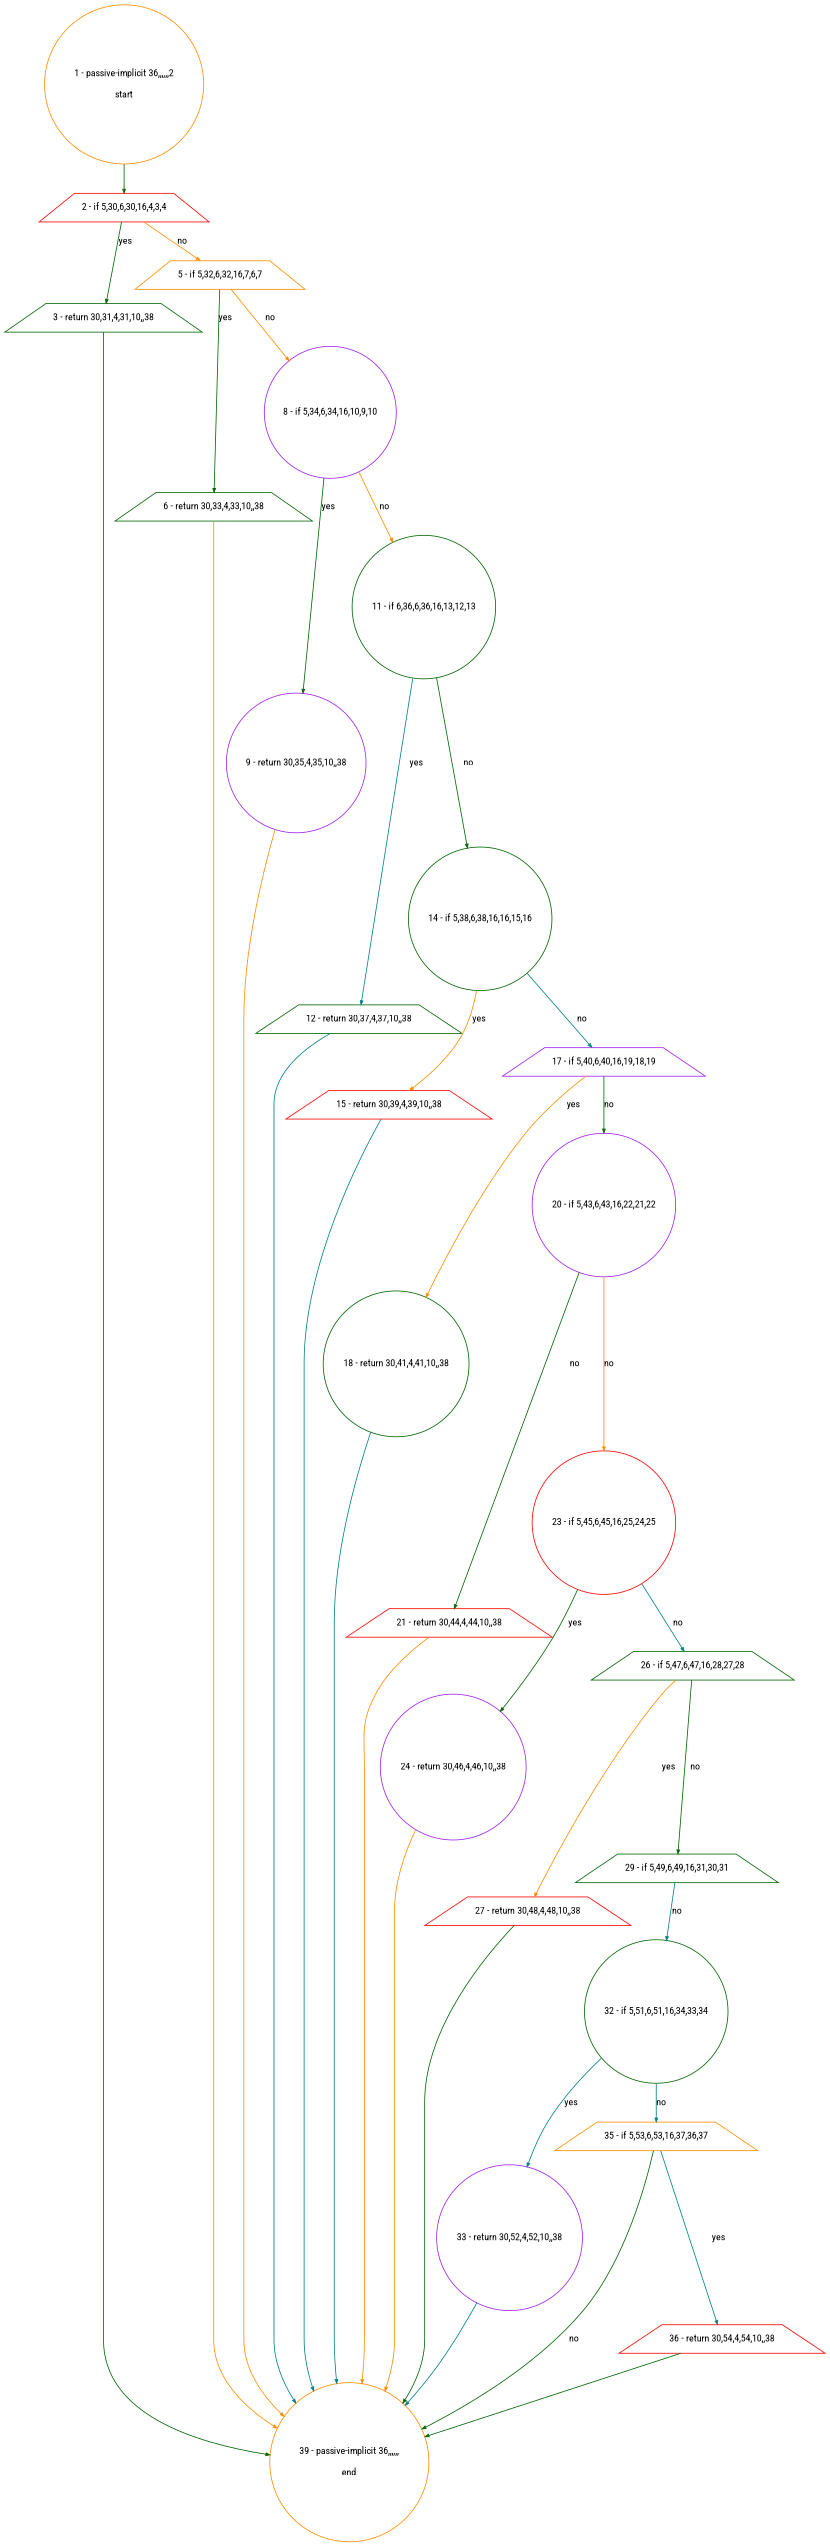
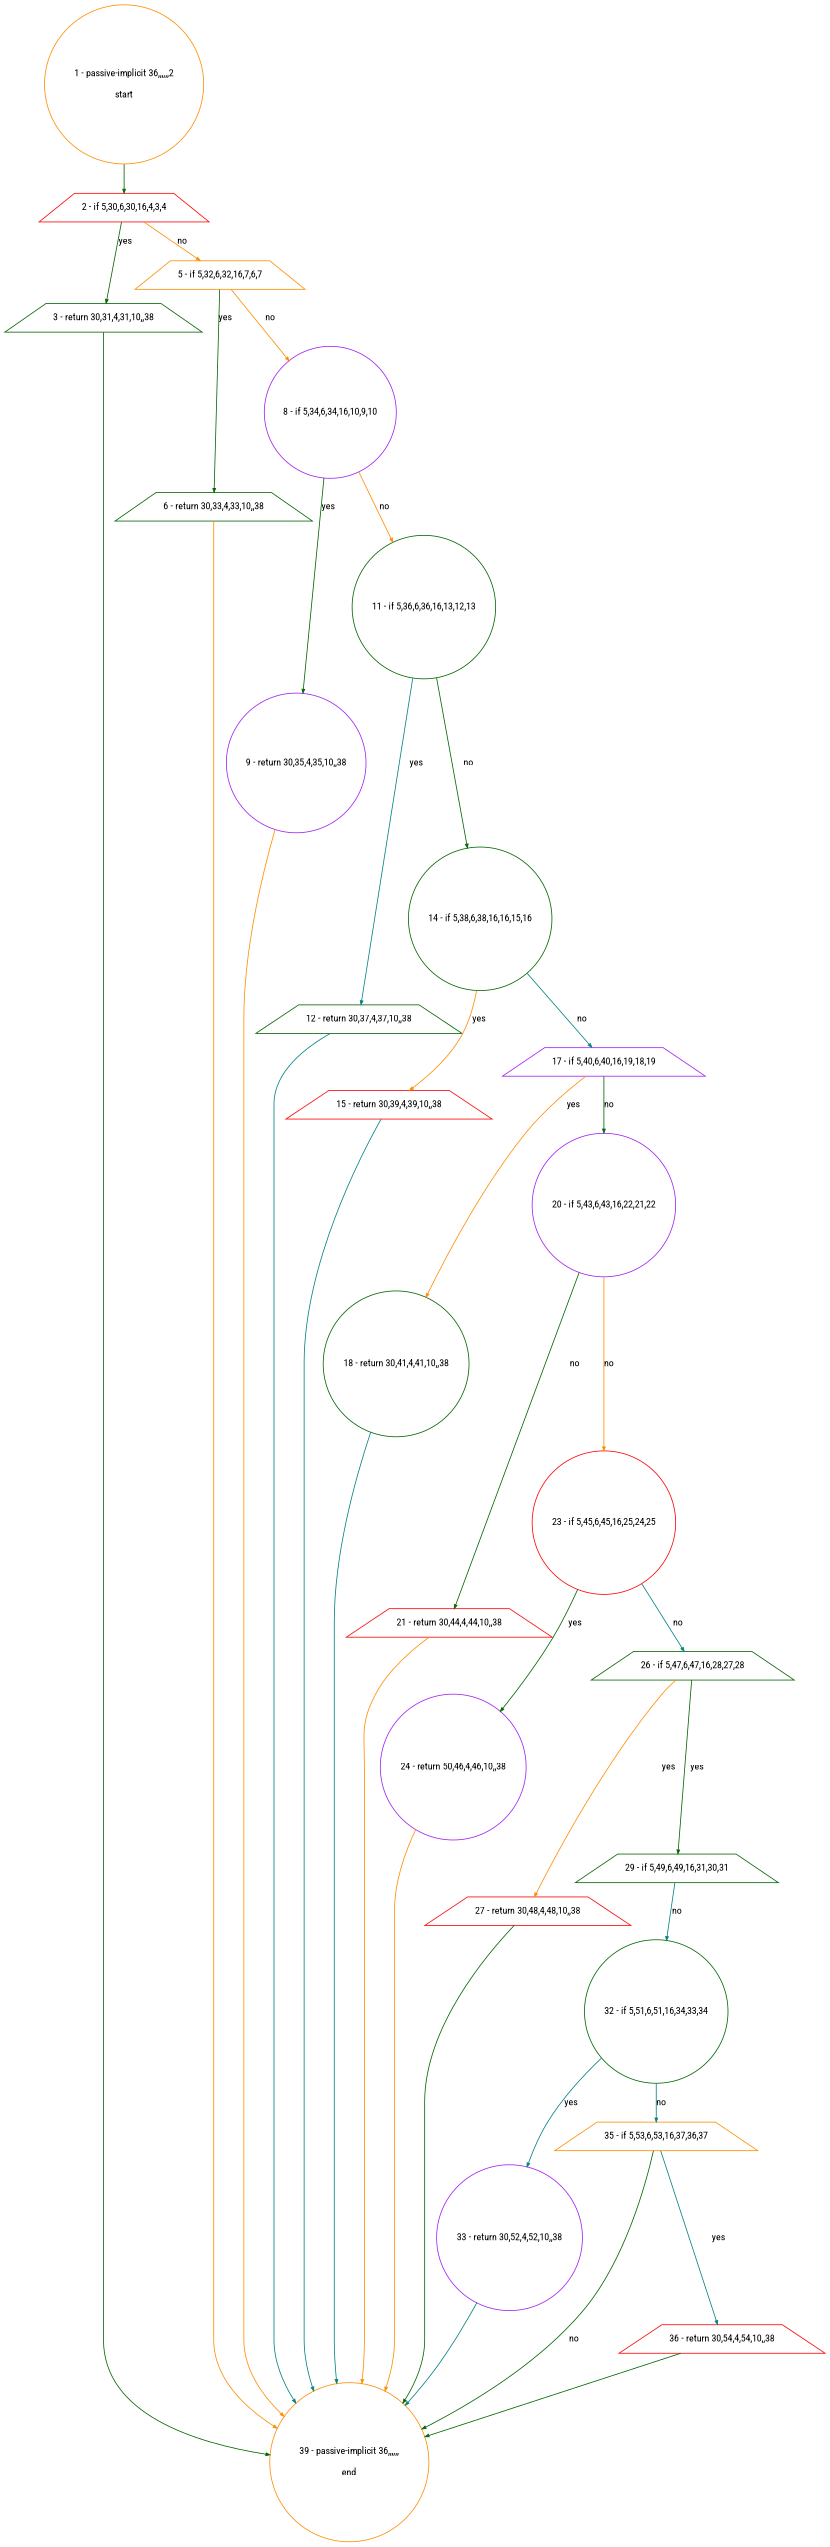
(424, 607) -> (424, 607)
(453, 1767) -> (453, 1767)
(696, 1767) -> (697, 1767)
